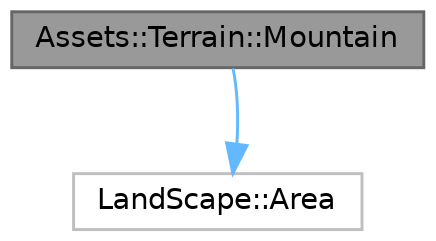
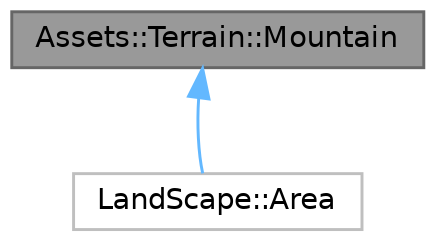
(237, 106) -> (198, 136)
